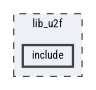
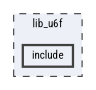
(48, 25) -> (48, 25)
